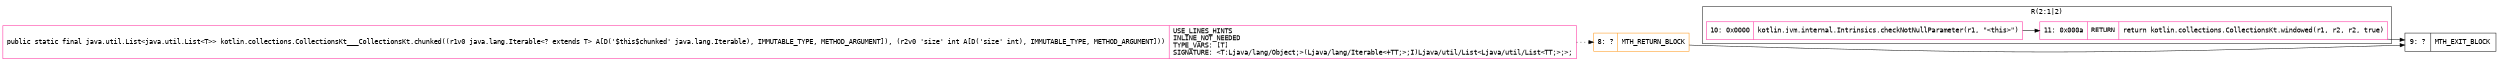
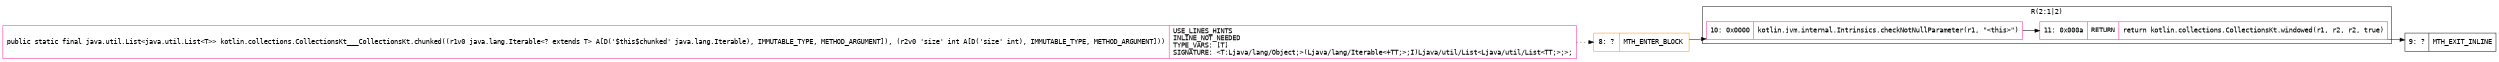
(1653, 42) -> (1653, 42)
(2462, 42) -> (2462, 42)
(2045, 52) -> (1695, 39)
